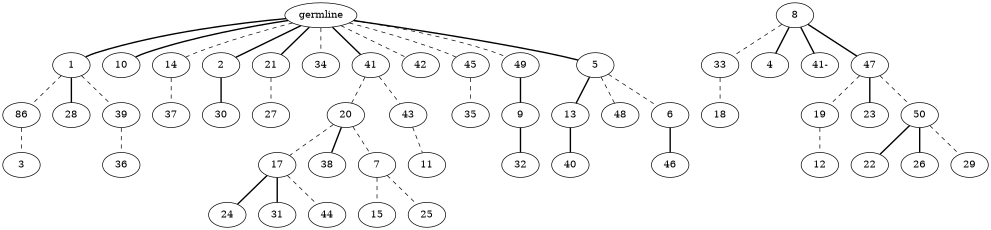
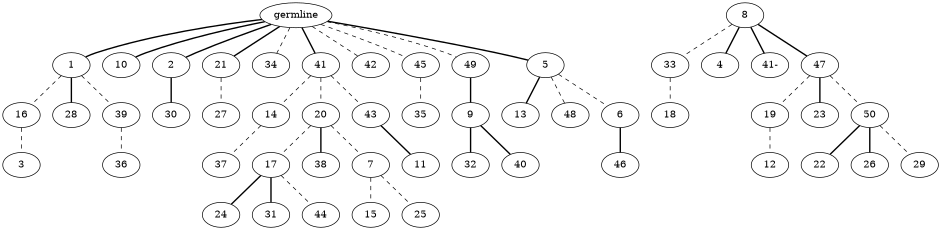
(239, 38) -> (296, 90)
(21, 115) -> (21, 115)
(418, 140) -> (396, 140)
(570, 140) -> (495, 140)
